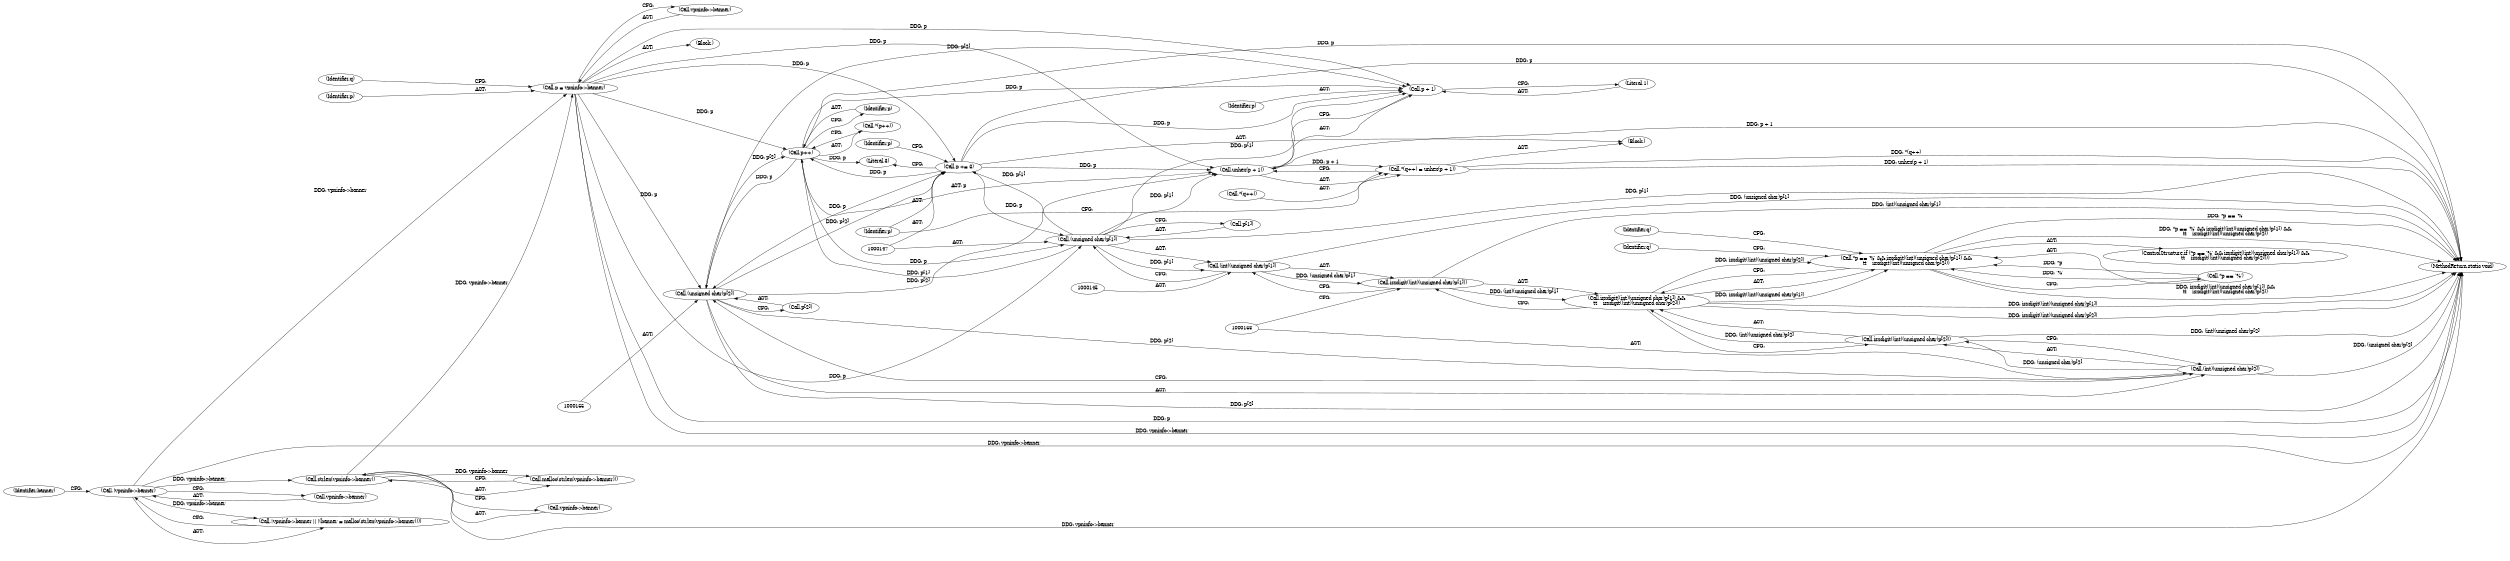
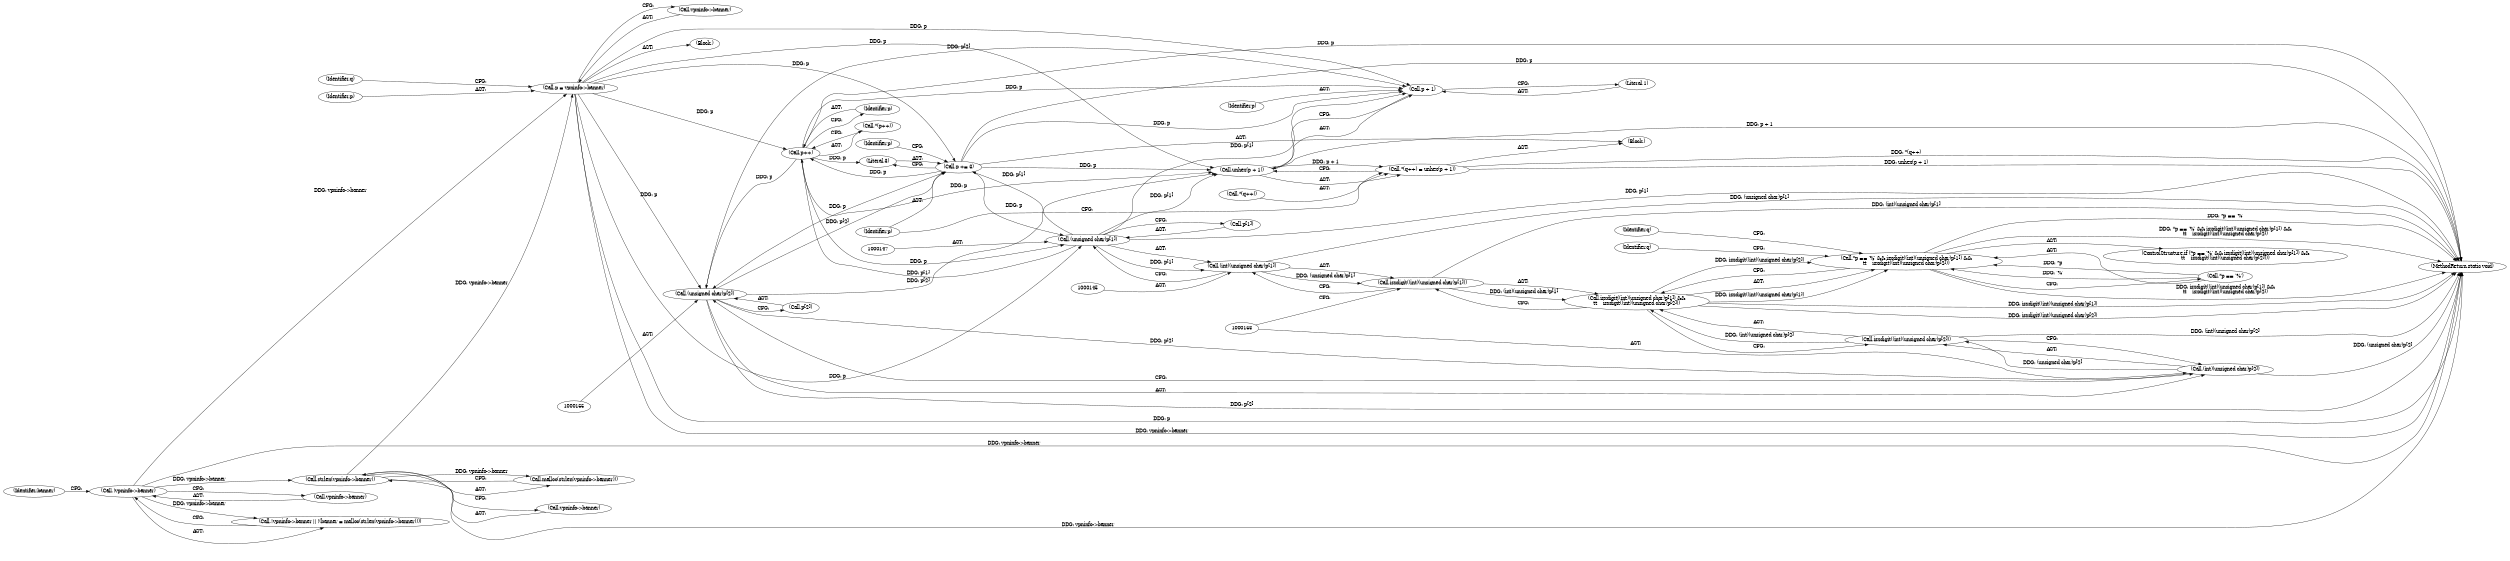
(959, 186) -> (959, 186)
(735, 198) -> none
(932, 220) -> (917, 161)
